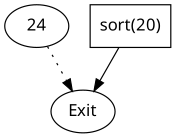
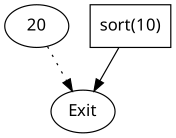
(37, 26) -> (37, 26)
(130, 26) -> (130, 26)
